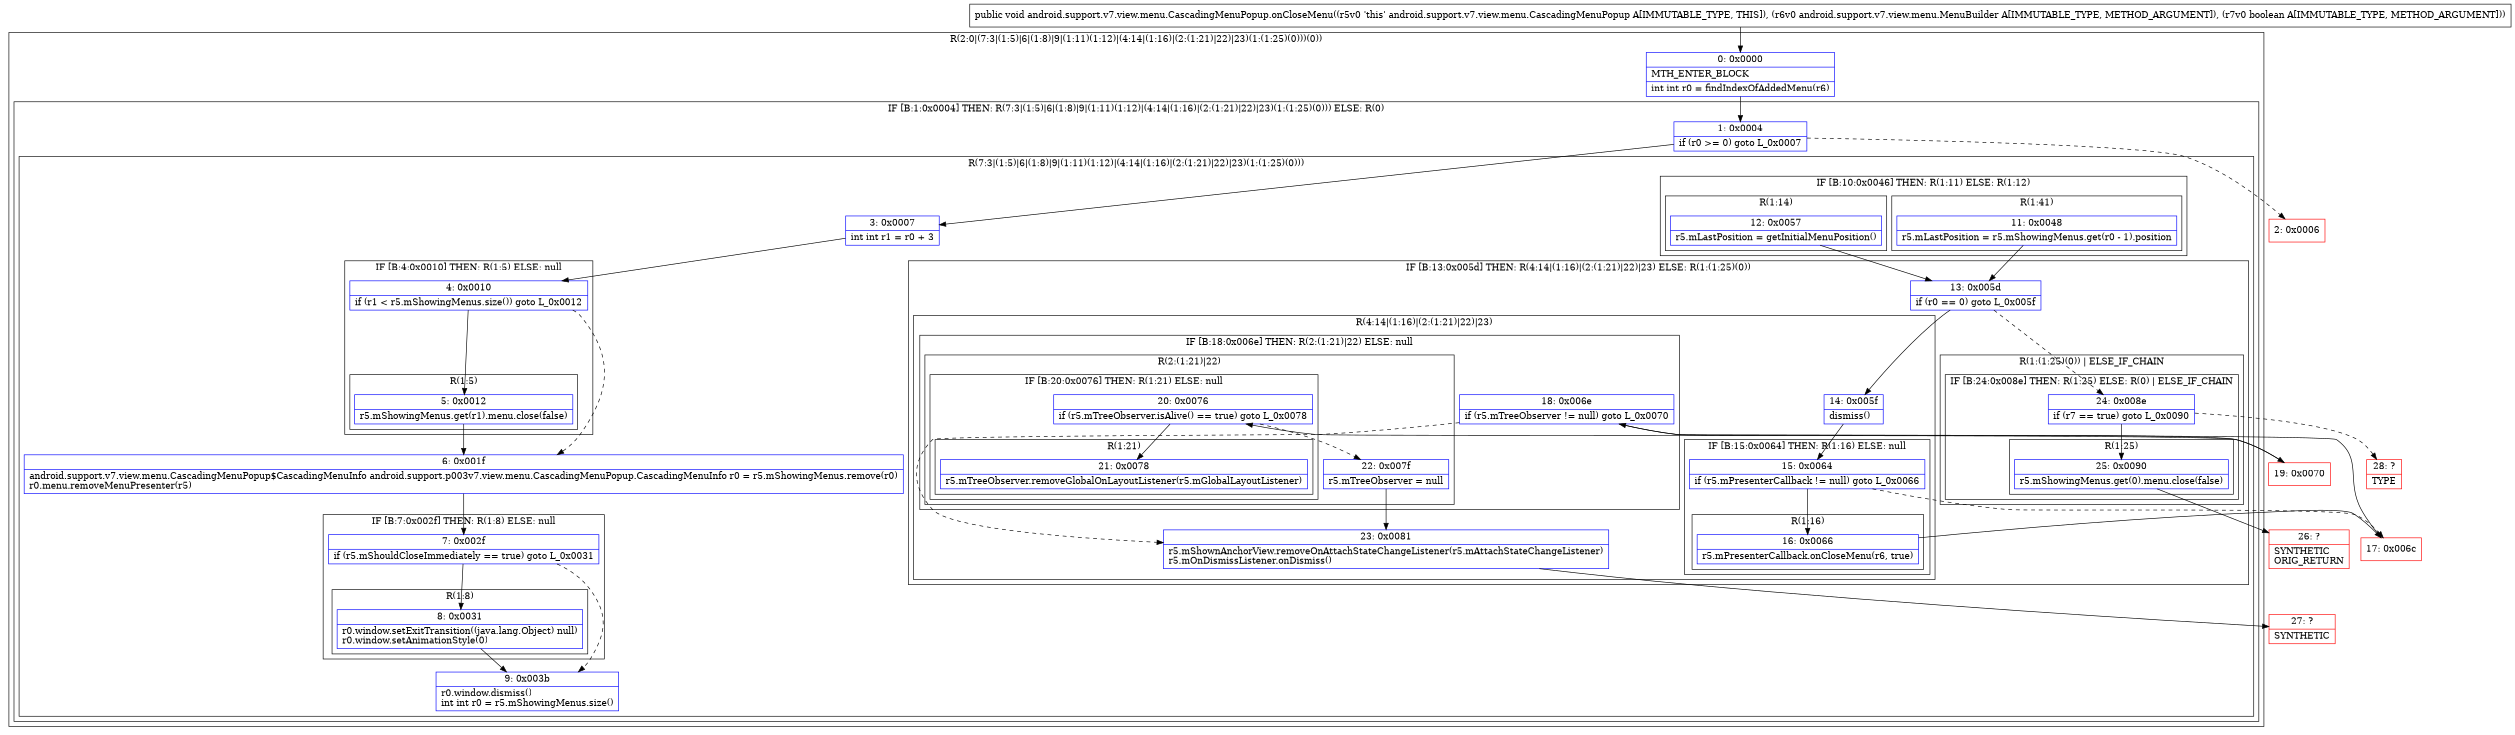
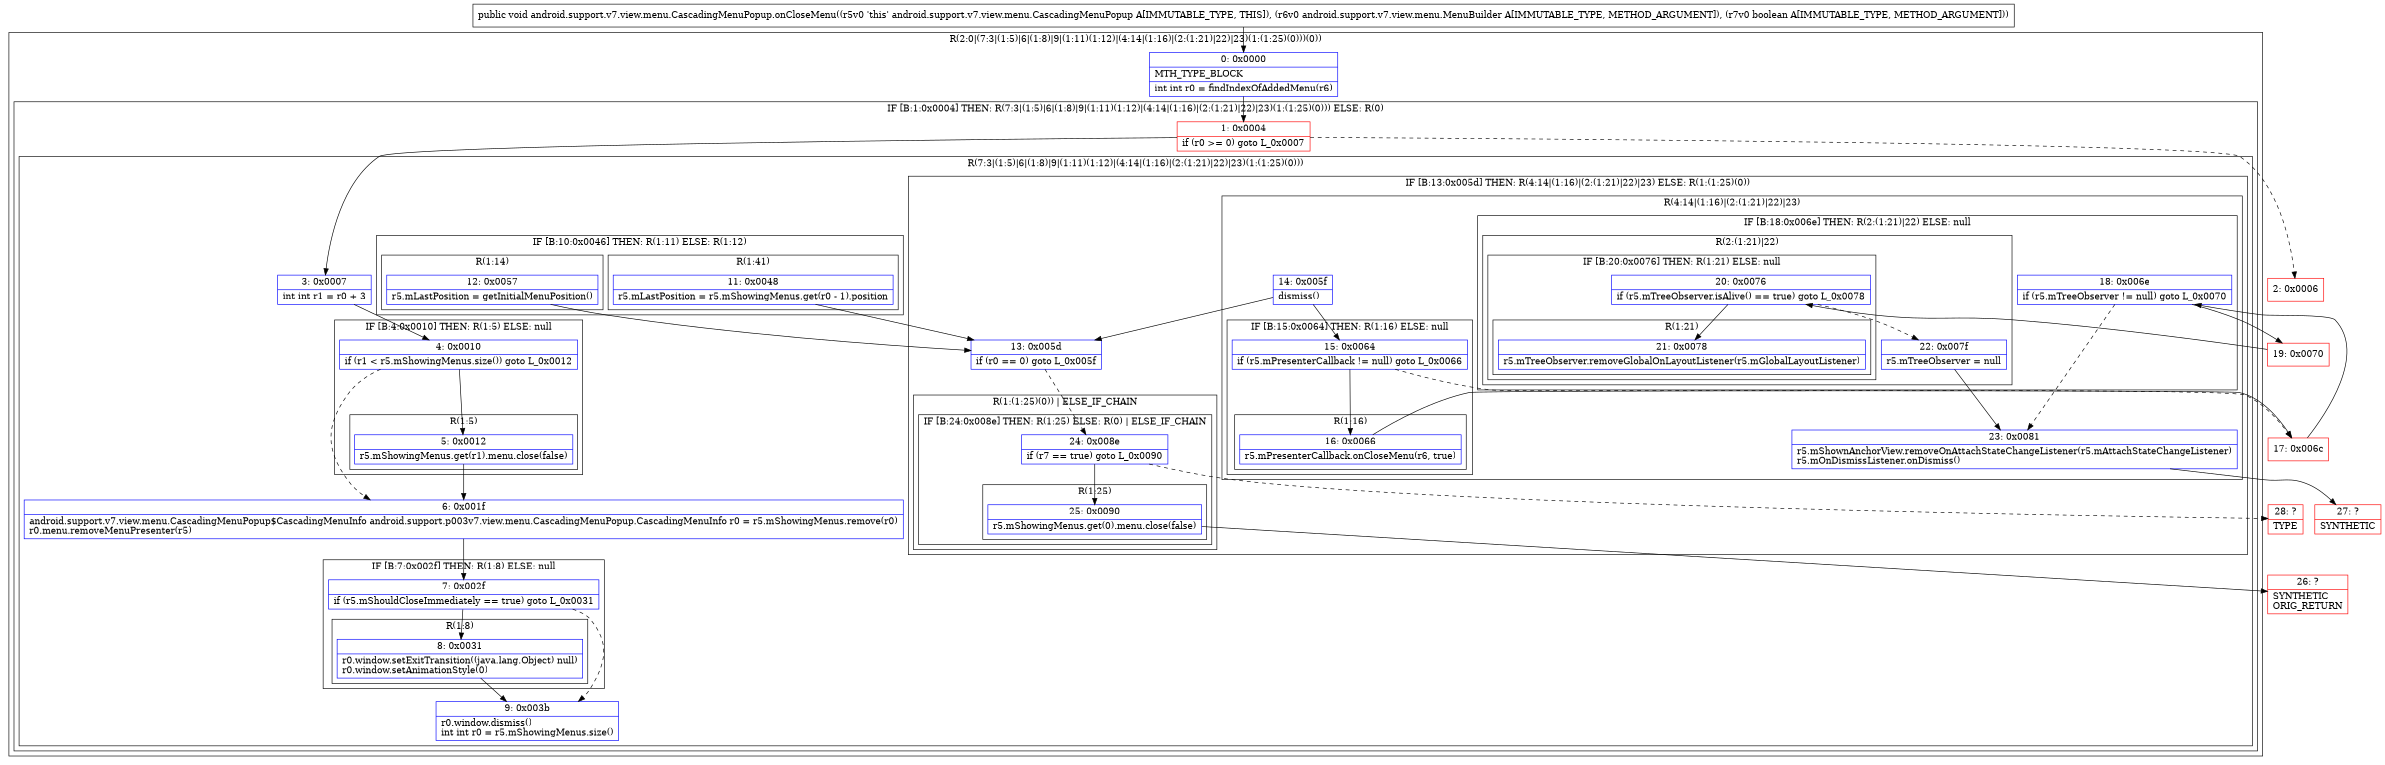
(1700, 74) -> (1199, 74)
(1740, 136) -> (1244, 136)
(1907, 347) -> (1187, 318)
